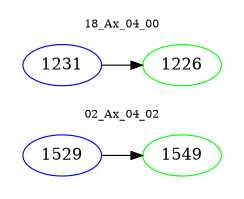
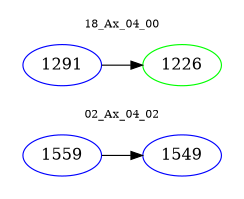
(62, 65) -> (62, 65)
(62, 155) -> (62, 155)
(182, 155) -> (182, 155)
